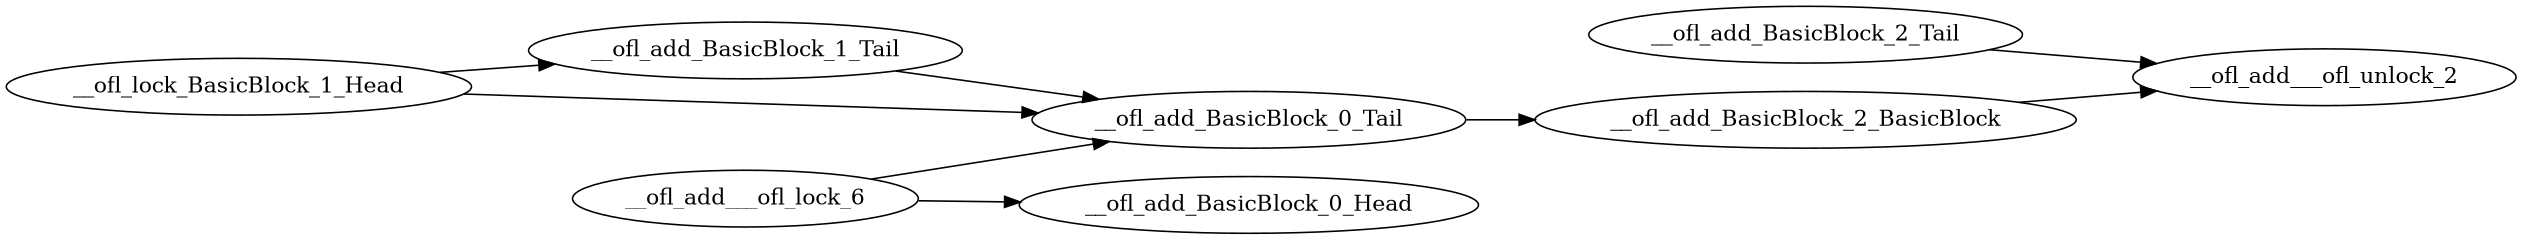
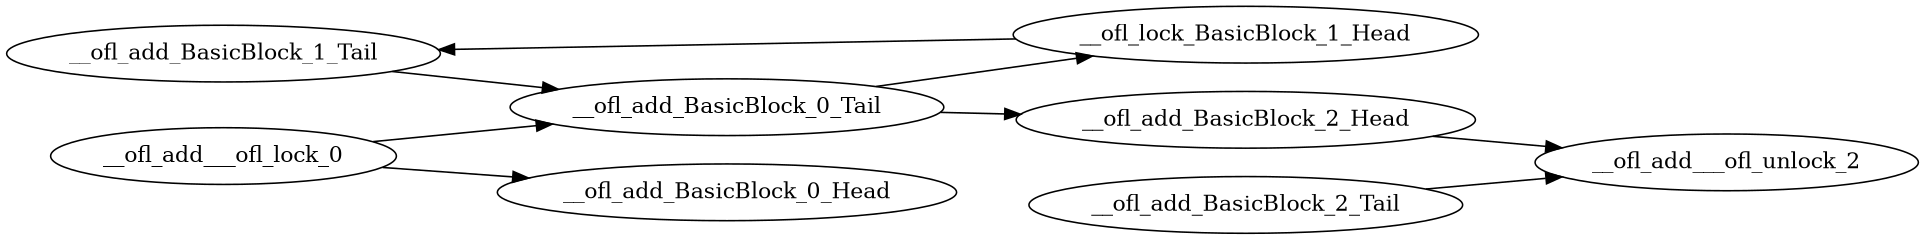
(743, 103) -> (976, 72)
(1806, 120) -> (1246, 120)
(745, 199) -> (224, 156)
